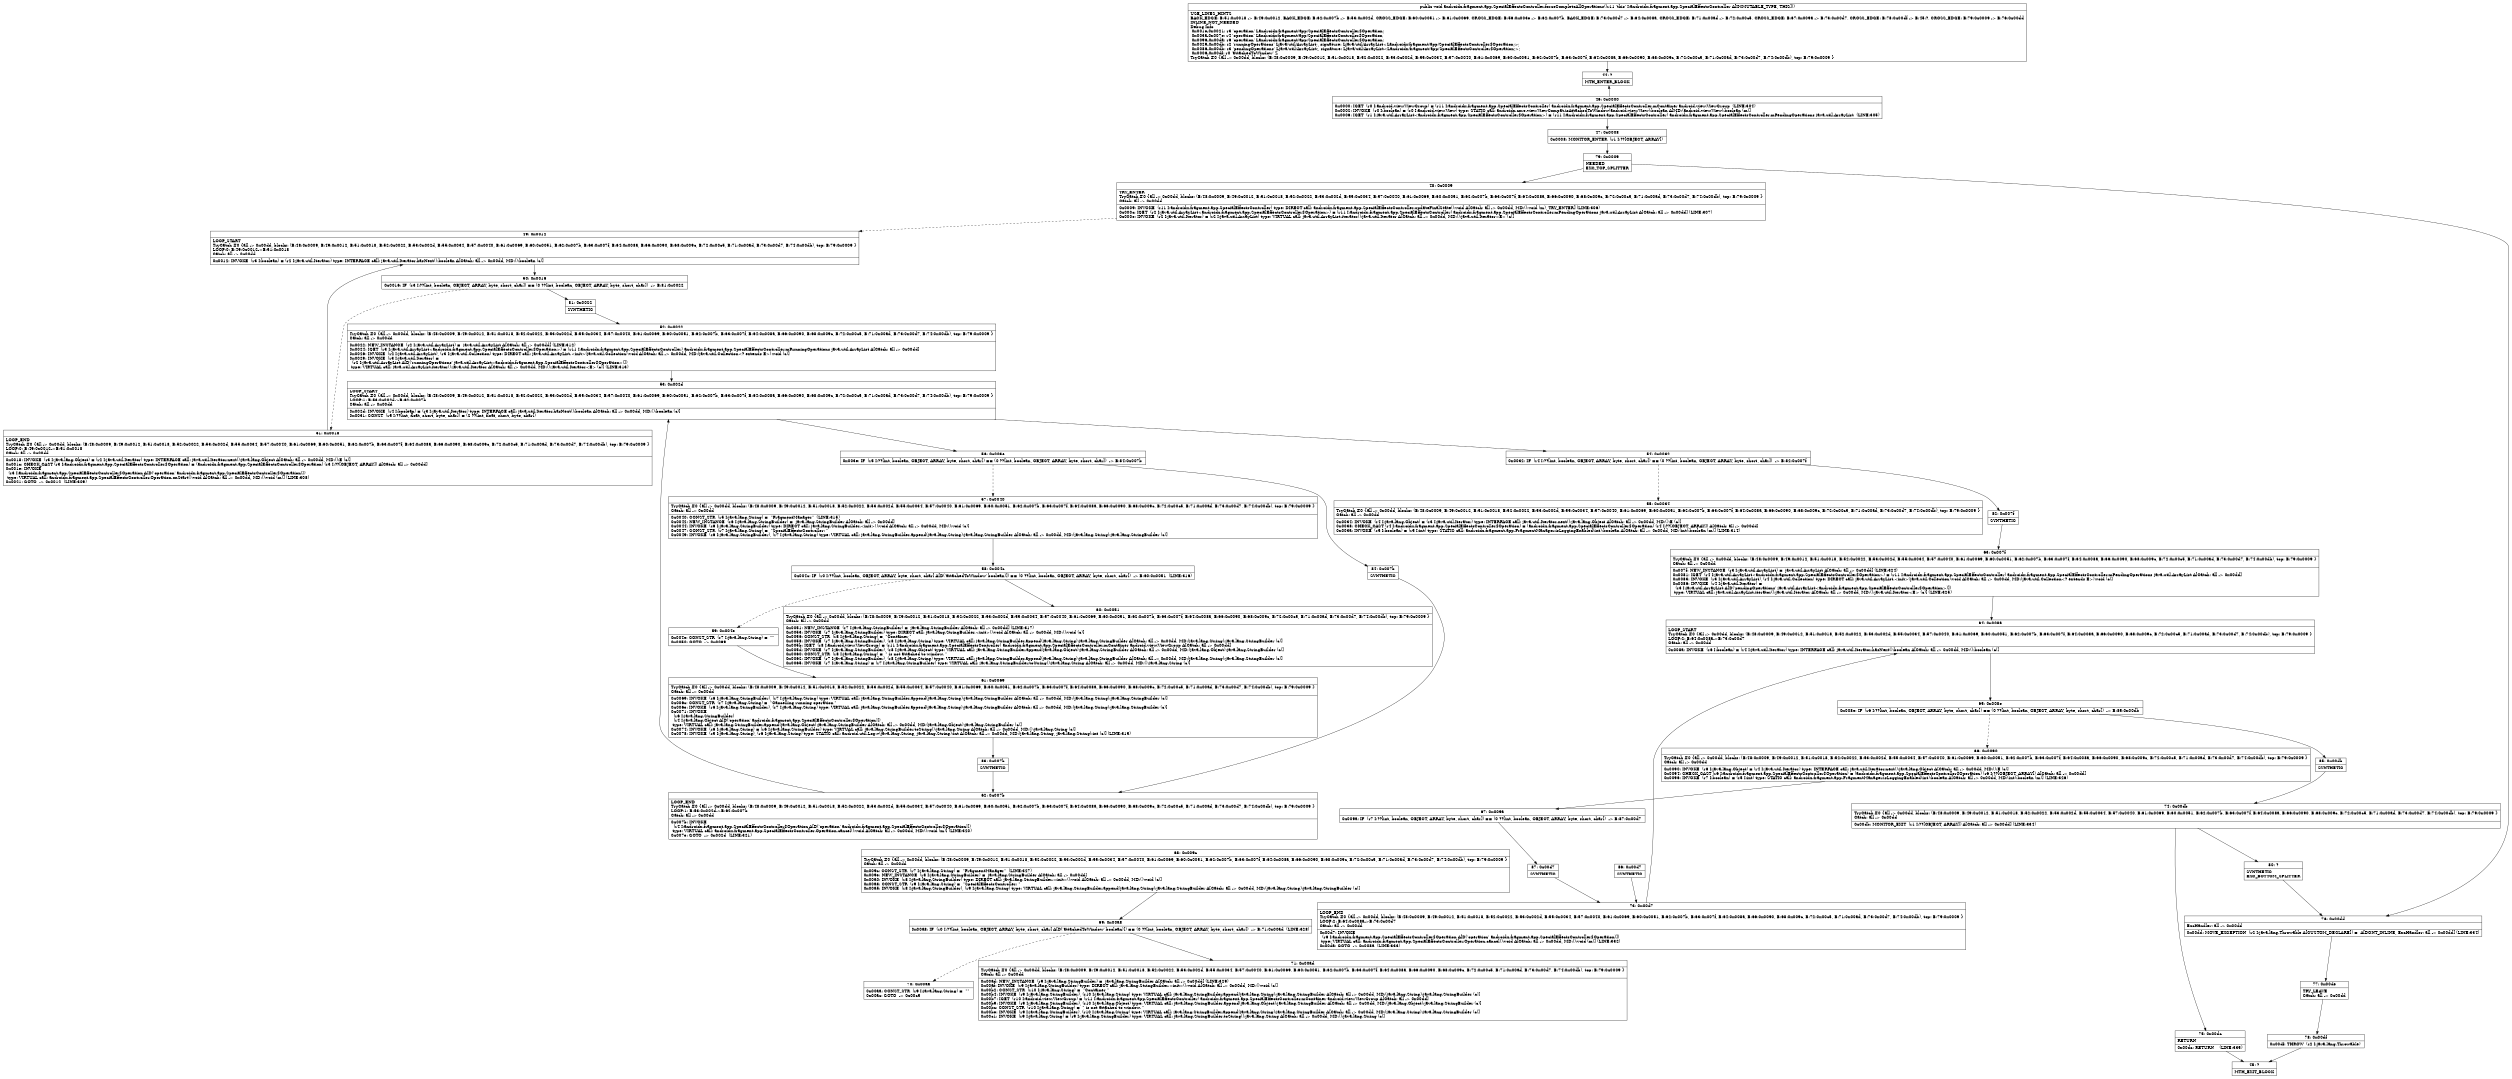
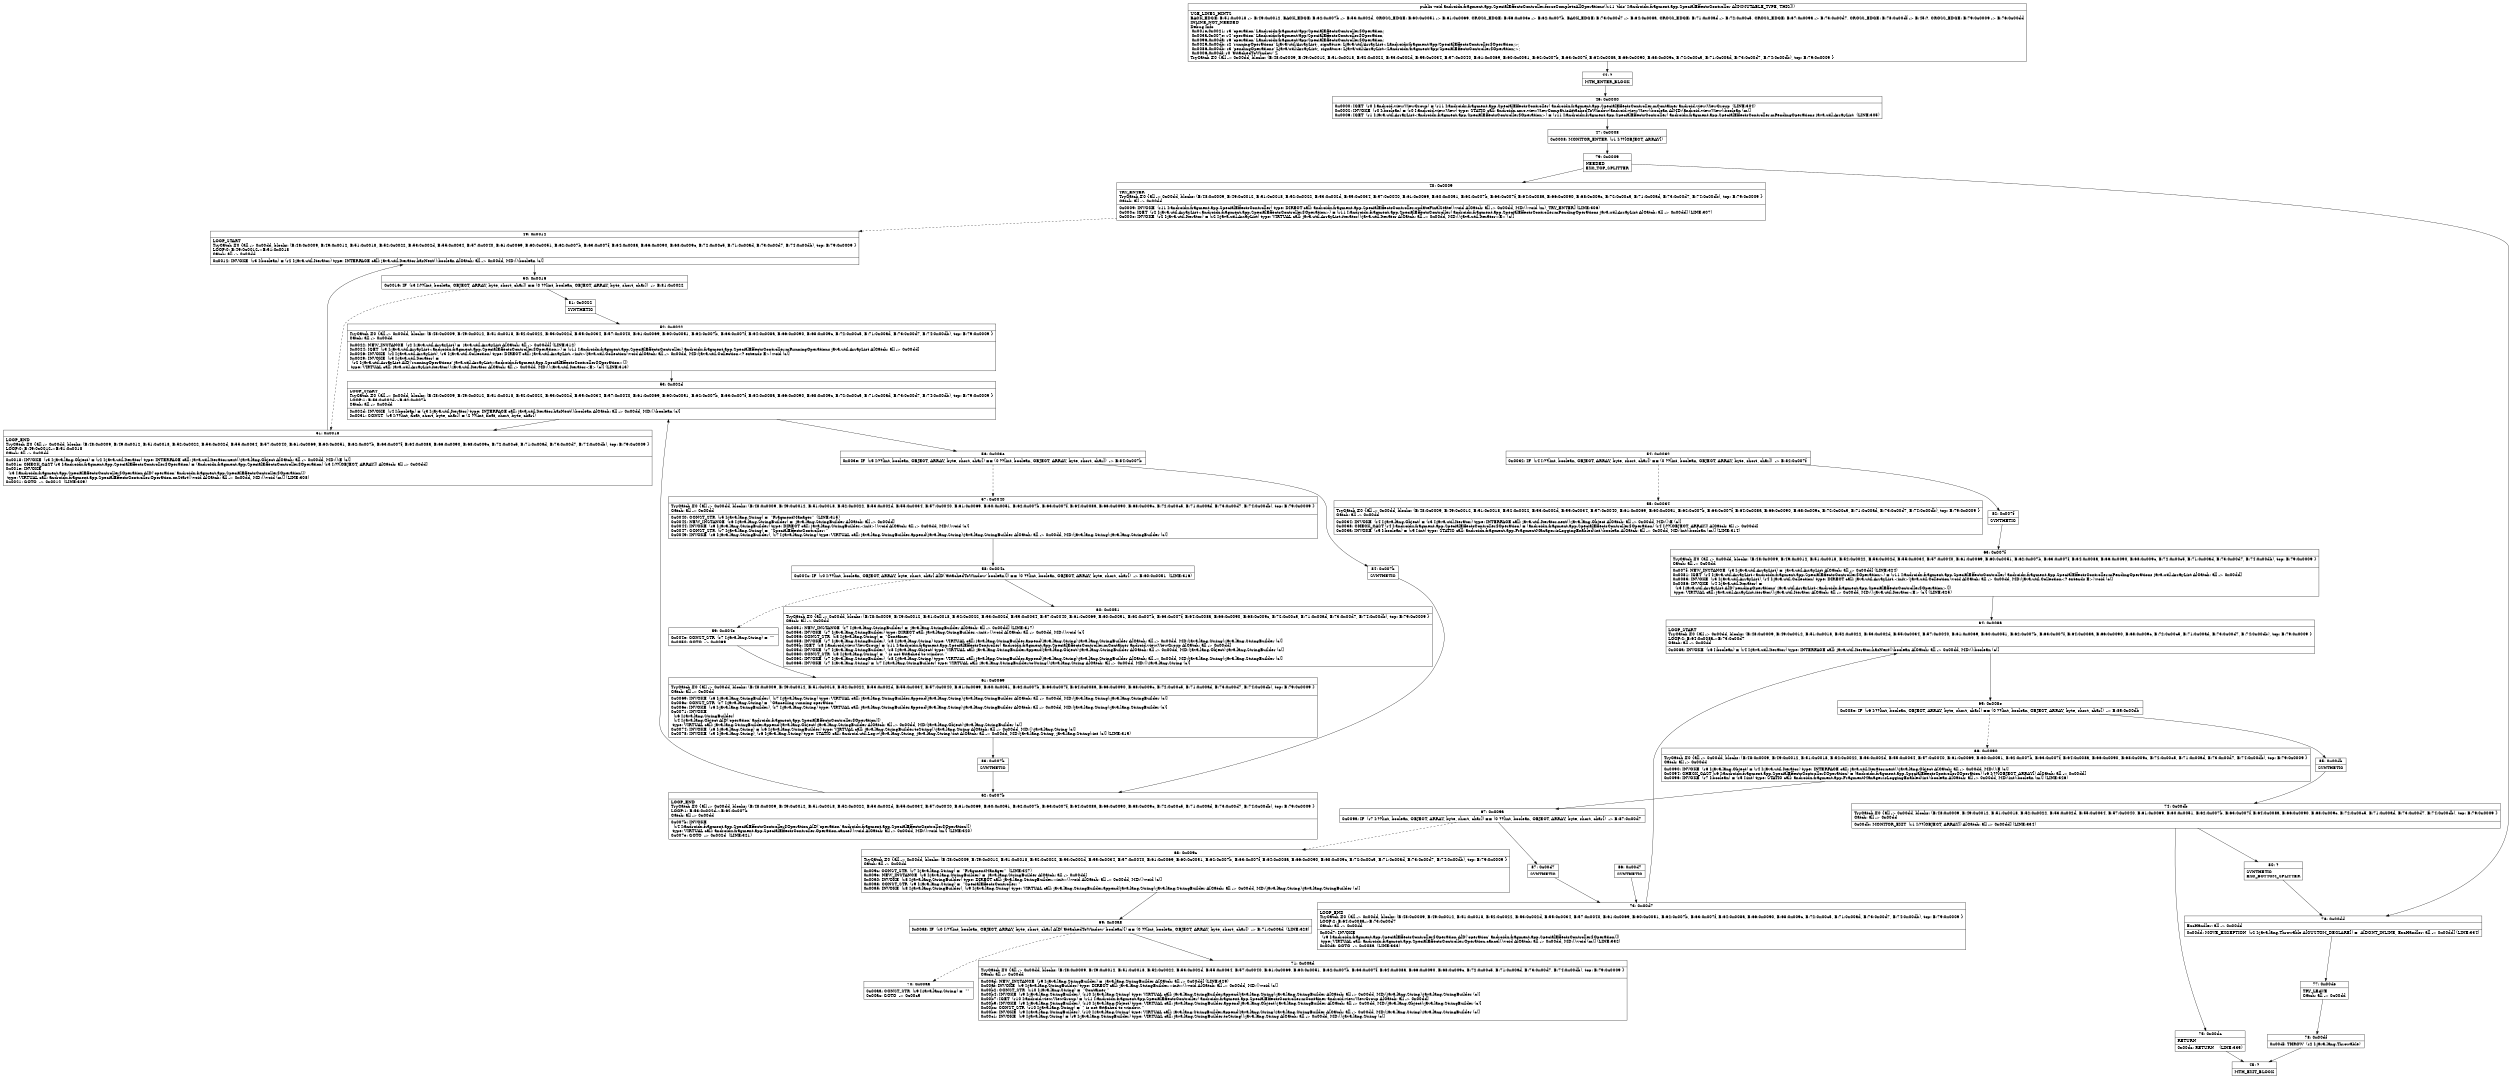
(1609, 93) -> (1605, 89)
(1269, 435) -> (528, 425)
none -> (1381, 836)
